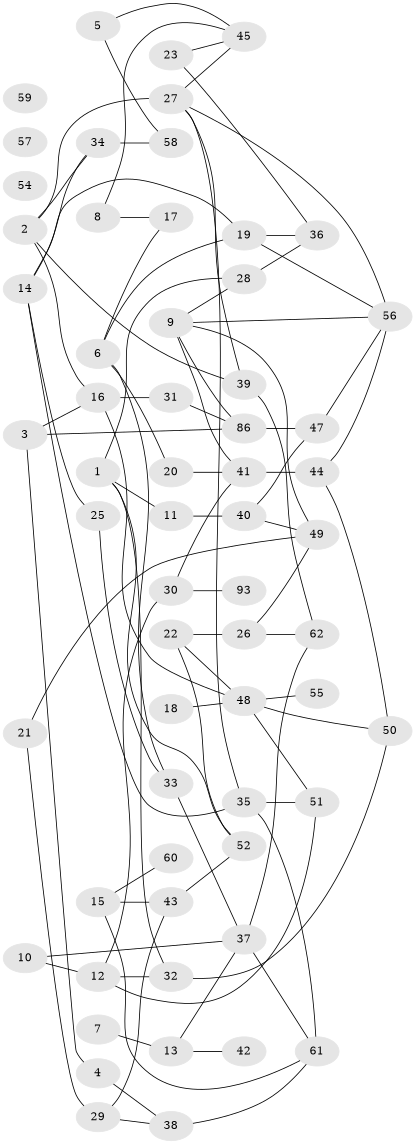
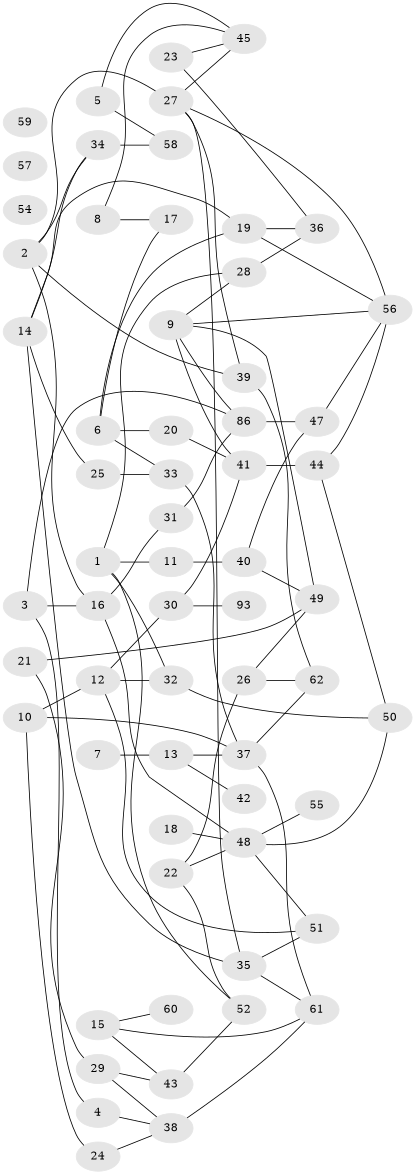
none -> (98, 1157)
